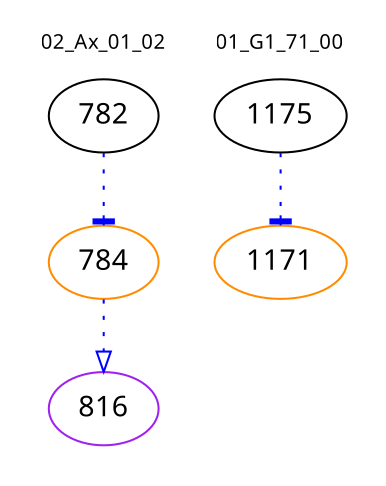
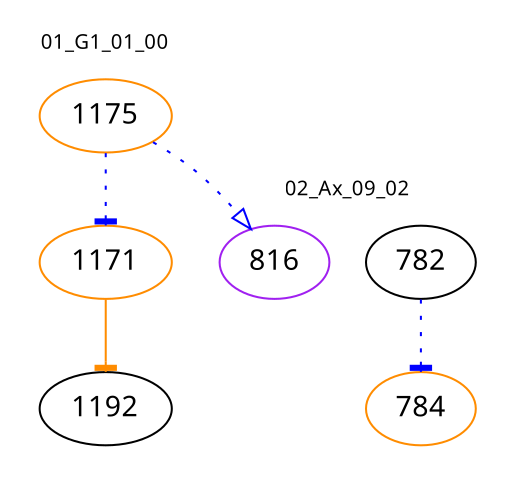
(104, 44) -> (348, 190)
(281, 44) -> (106, 44)
(281, 116) -> (106, 116)
(104, 326) -> (217, 191)
none -> (106, 409)
